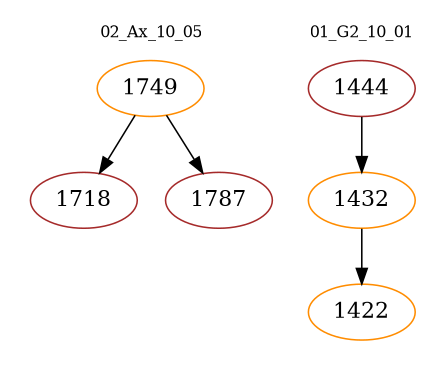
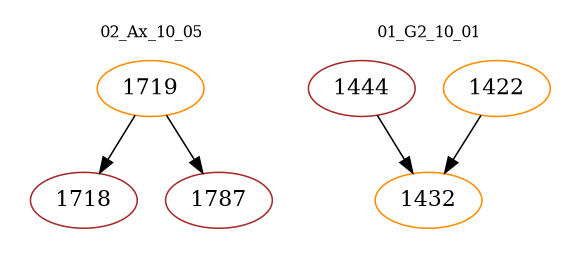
(151, 89) -> (151, 89)
(362, 249) -> (467, 137)
